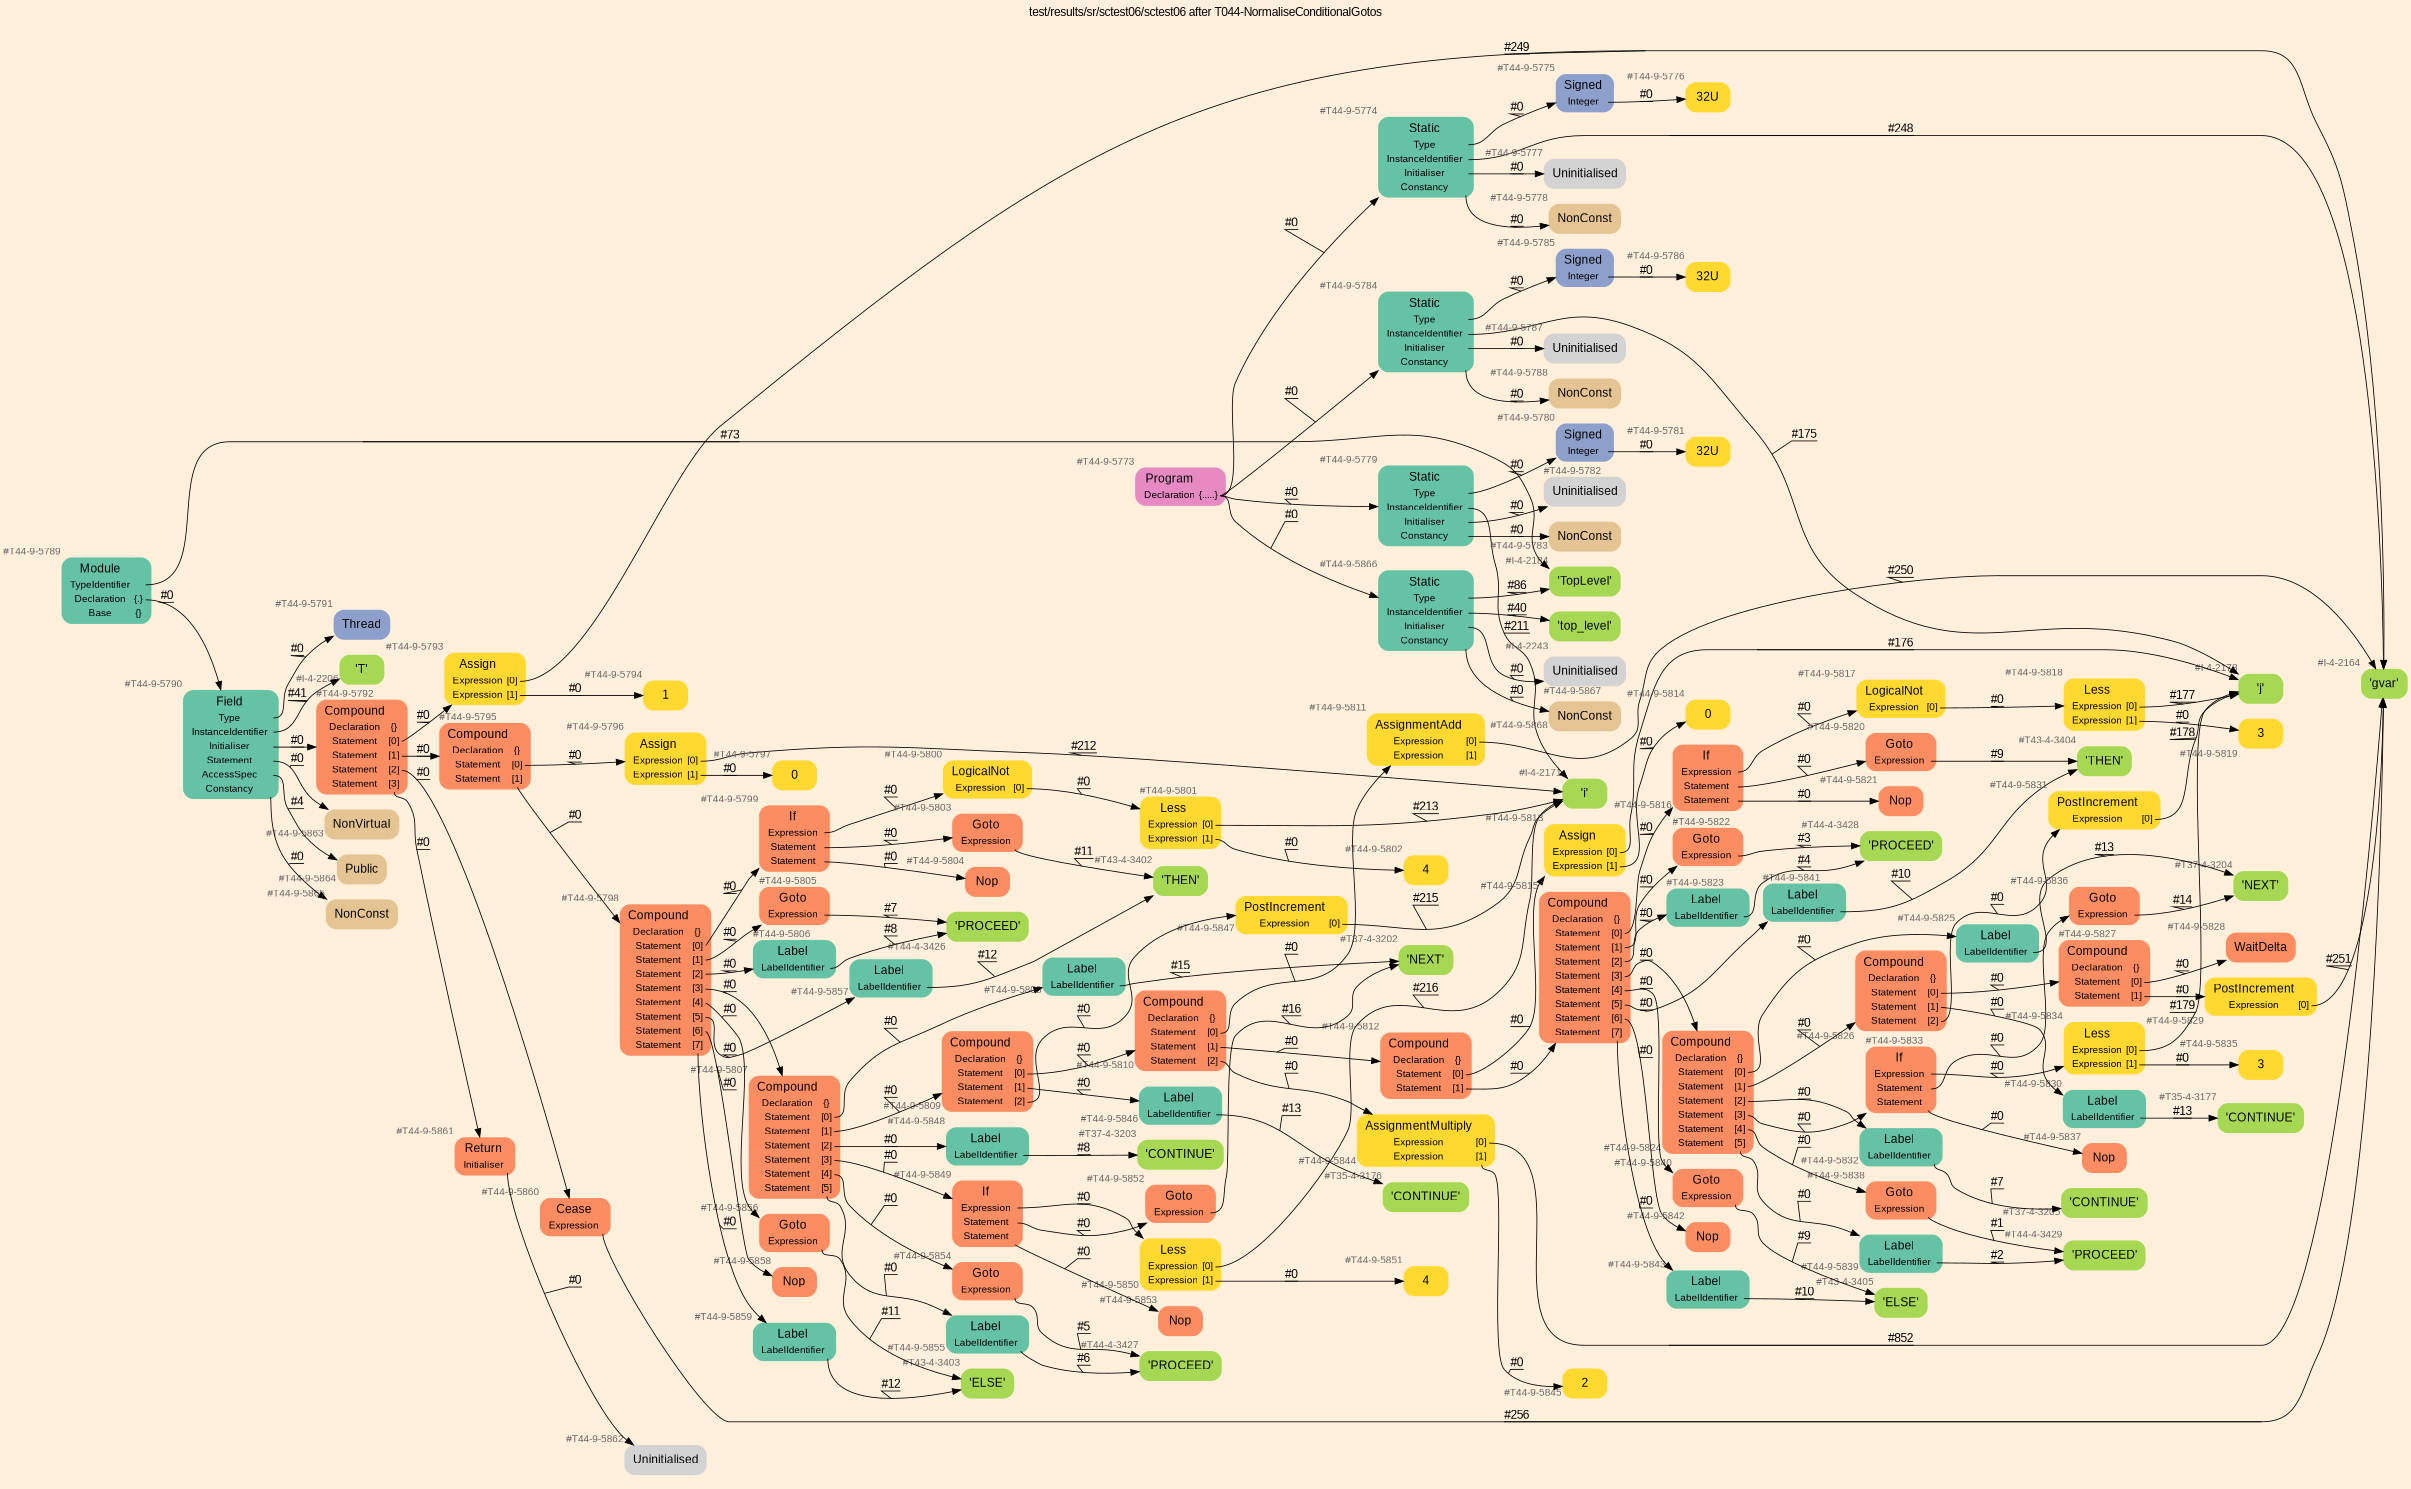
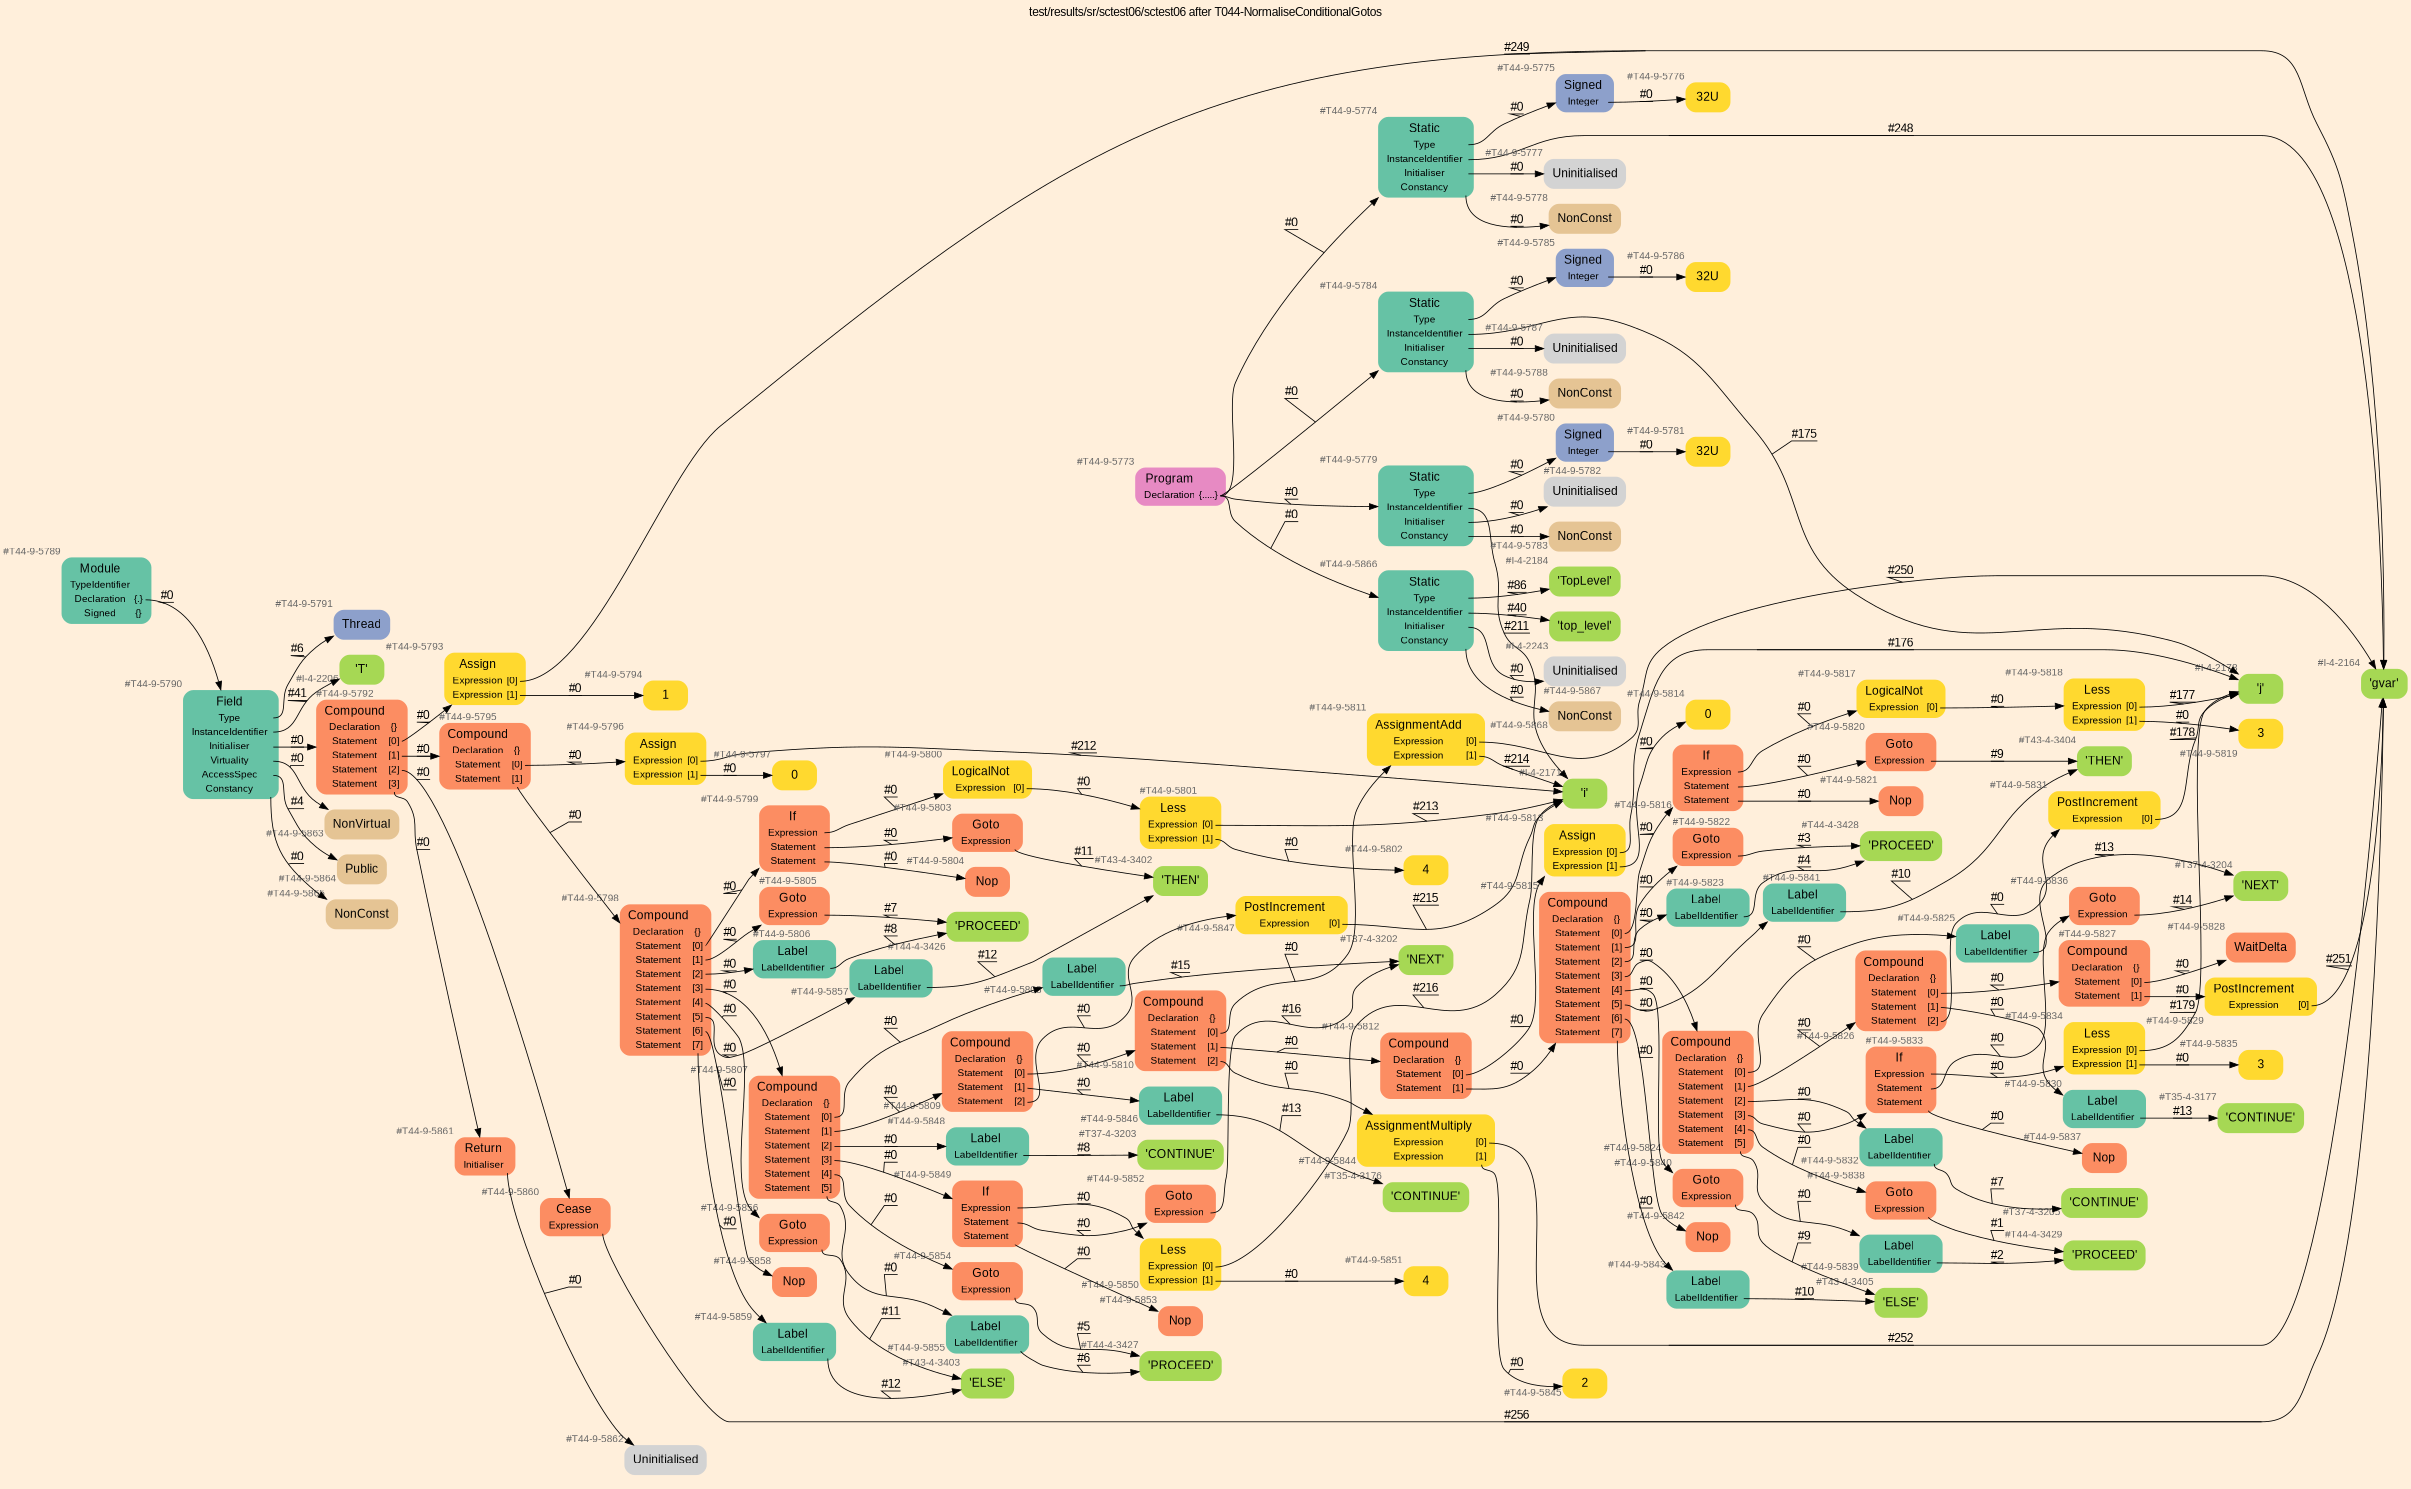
(833, 442) -> none
(100, 613) -> (100, 613)
(297, 649) -> (297, 649)
(230, 760) -> (230, 760)
none -> (1516, 771)
(1901, 1339) -> (1901, 1339)
